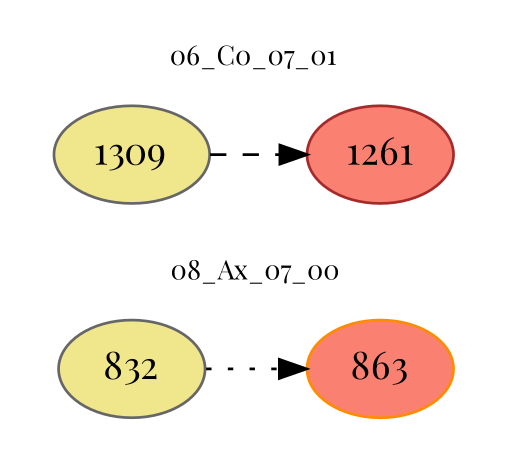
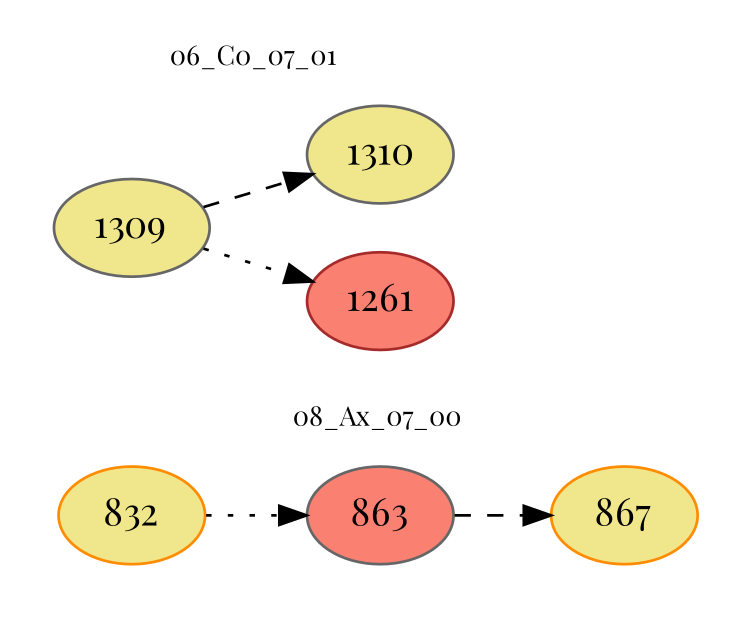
(245, 155) -> (245, 261)
none -> (380, 155)
(132, 369) -> (132, 515)
(380, 369) -> (380, 515)
none -> (624, 515)
